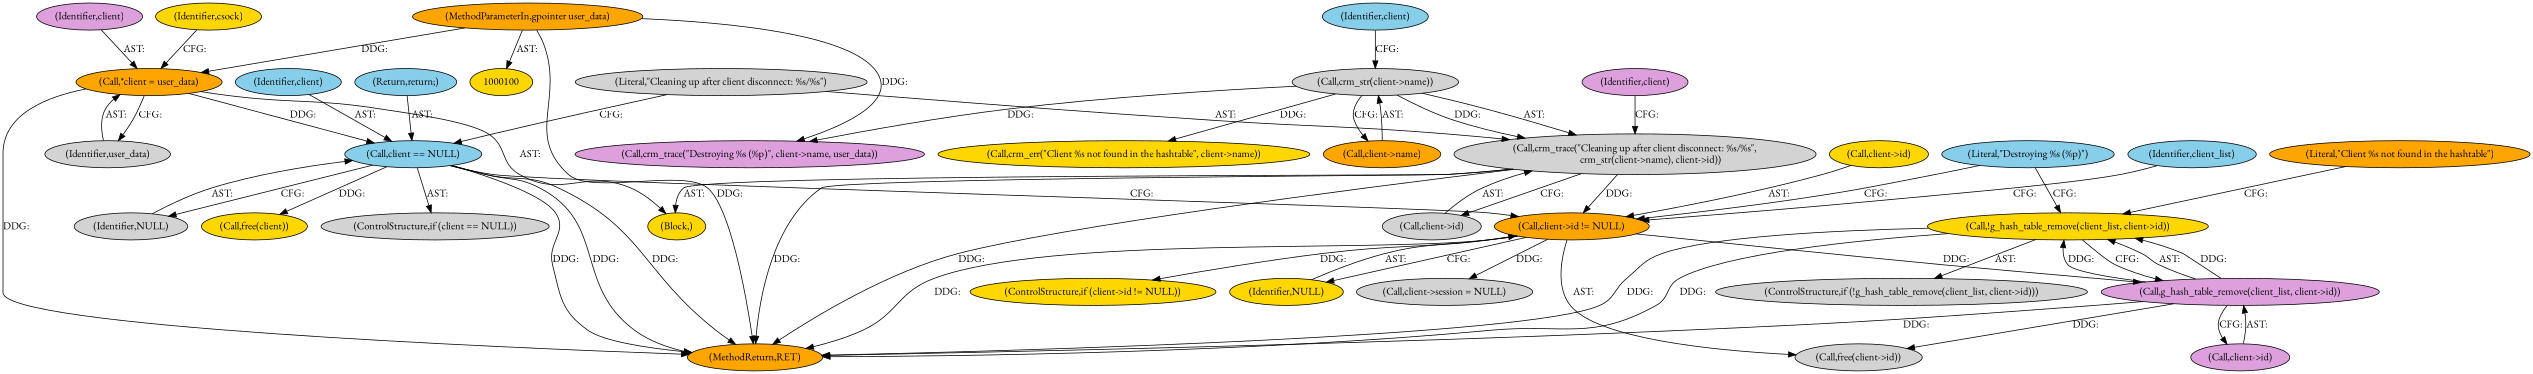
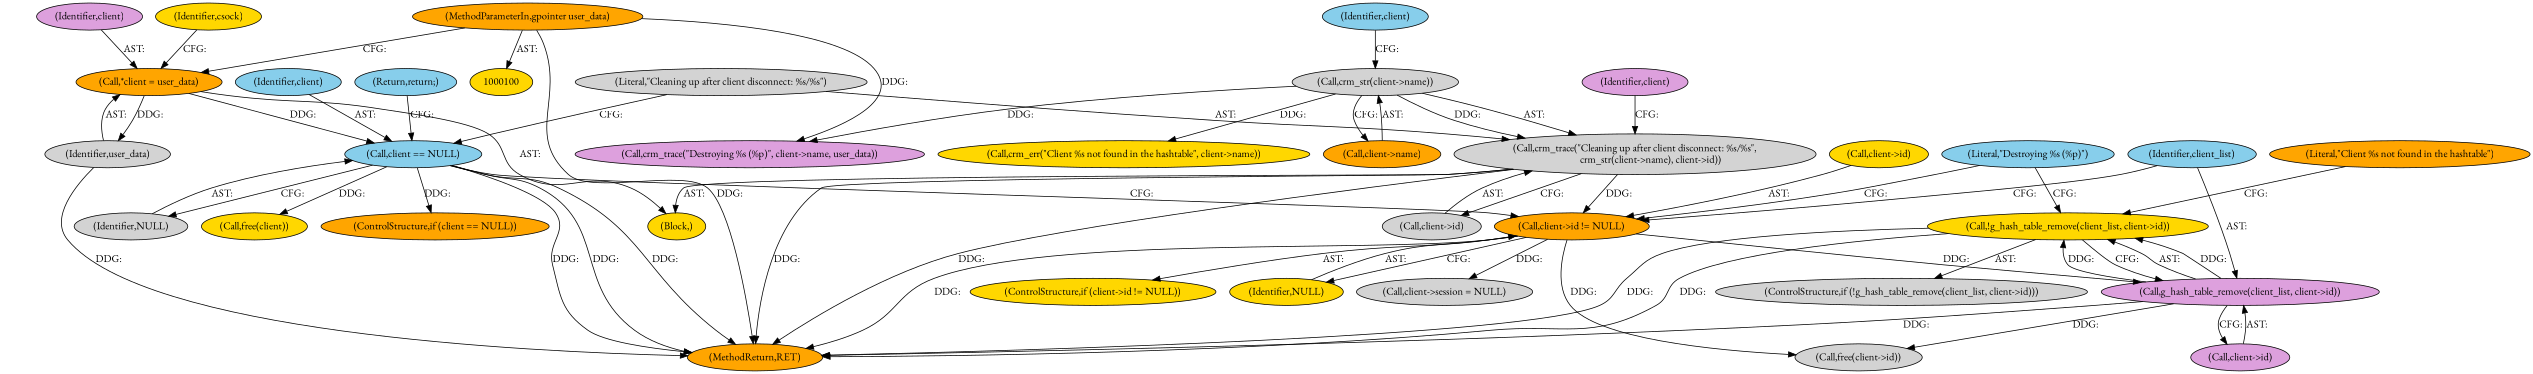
(376, 49) -> (376, 49)
(152, 115) -> (152, 115)
(423, 115) -> (423, 115)
(439, 194) -> (439, 194)
none -> (2218, 219)
(435, 226) -> (435, 226)
(1335, 259) -> (1335, 259)
(1585, 292) -> (1585, 292)
(213, 329) -> (323, 328)
